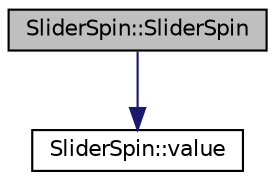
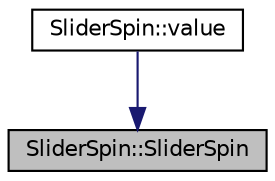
(138, 79) -> (138, 79)
